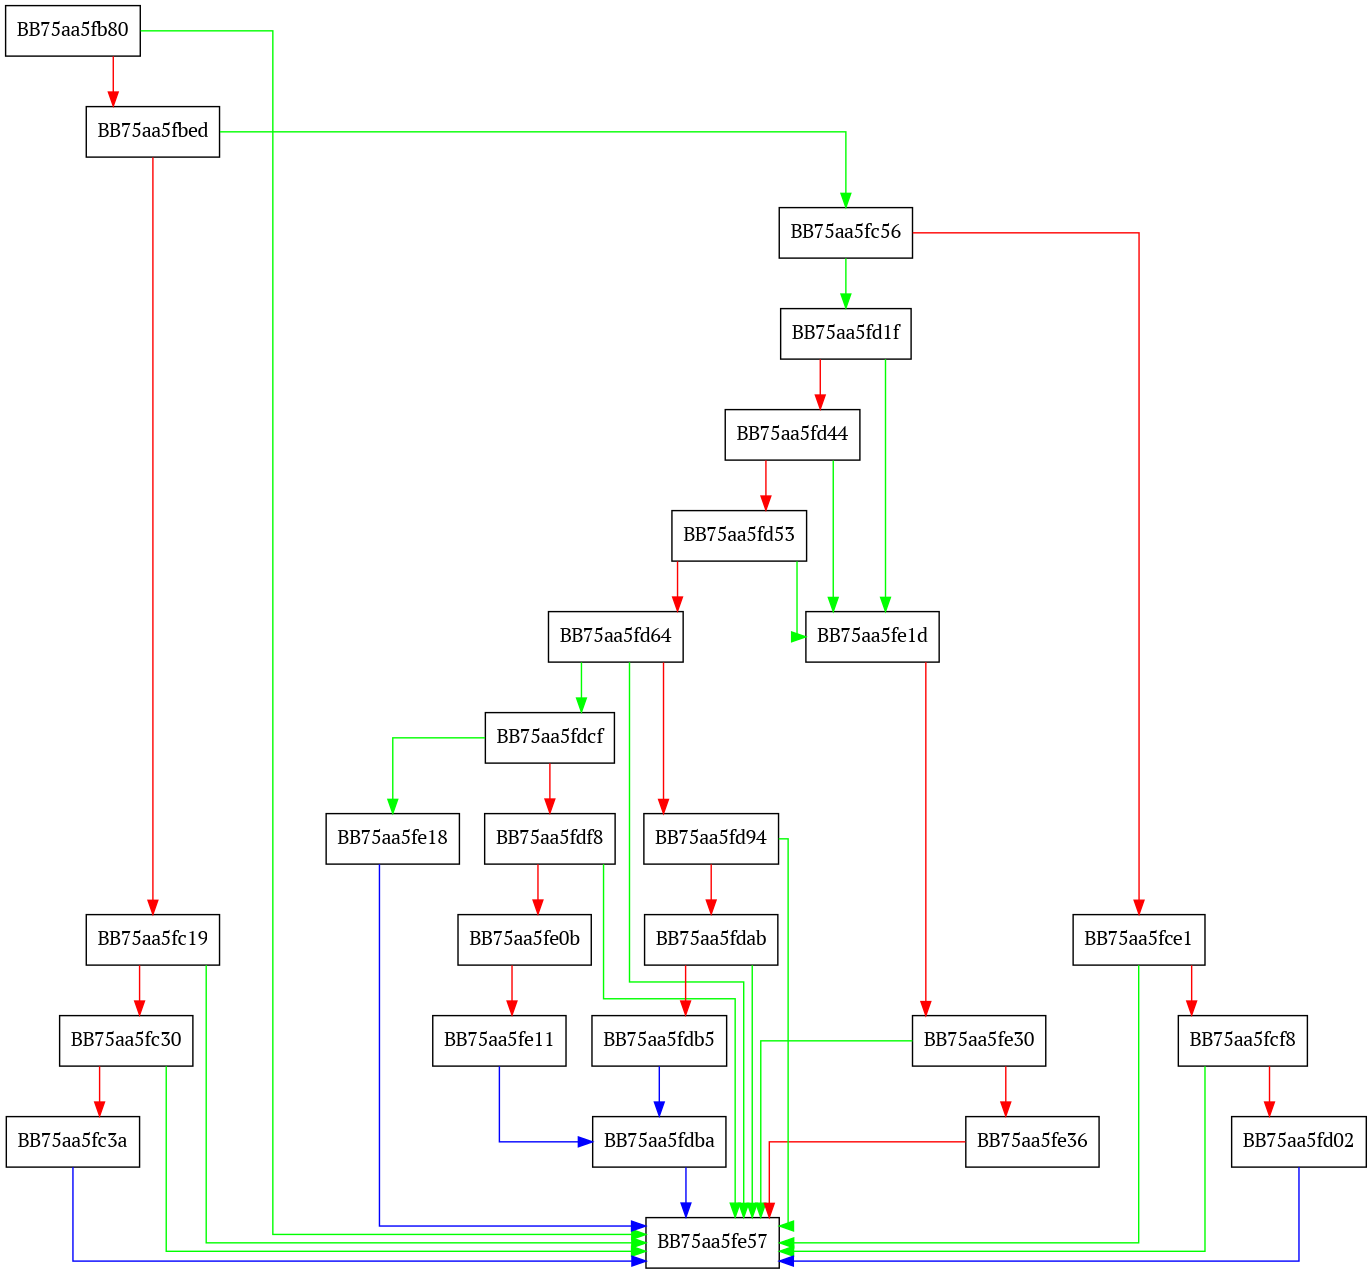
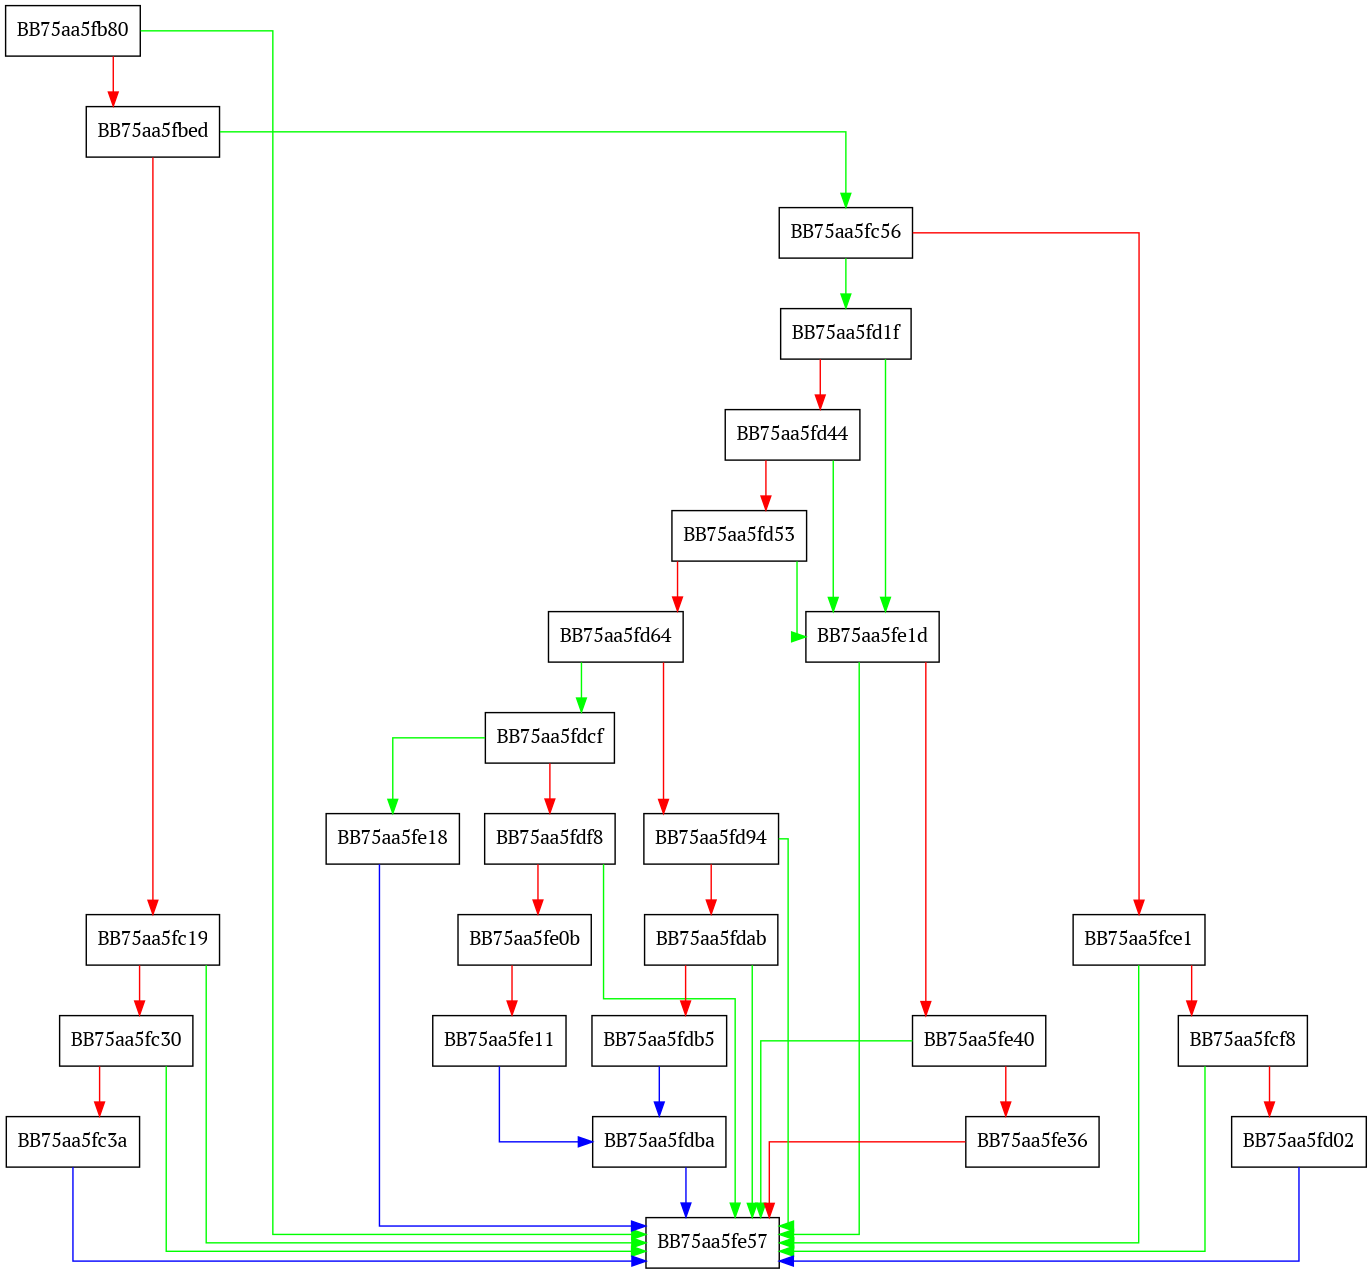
(637, 982) -> (859, 981)
(979, 1041) -> (979, 1041)
